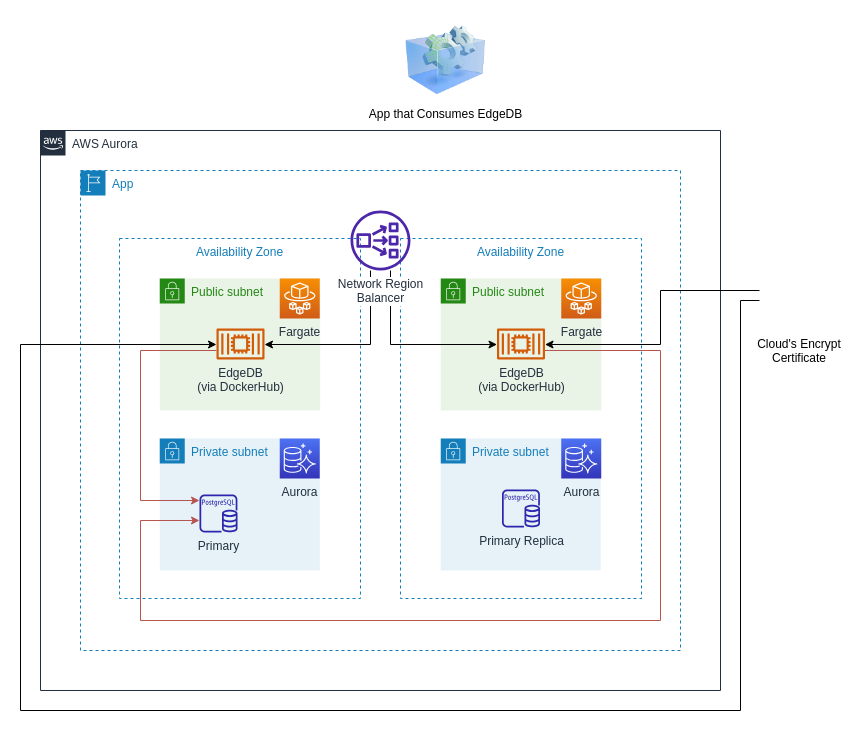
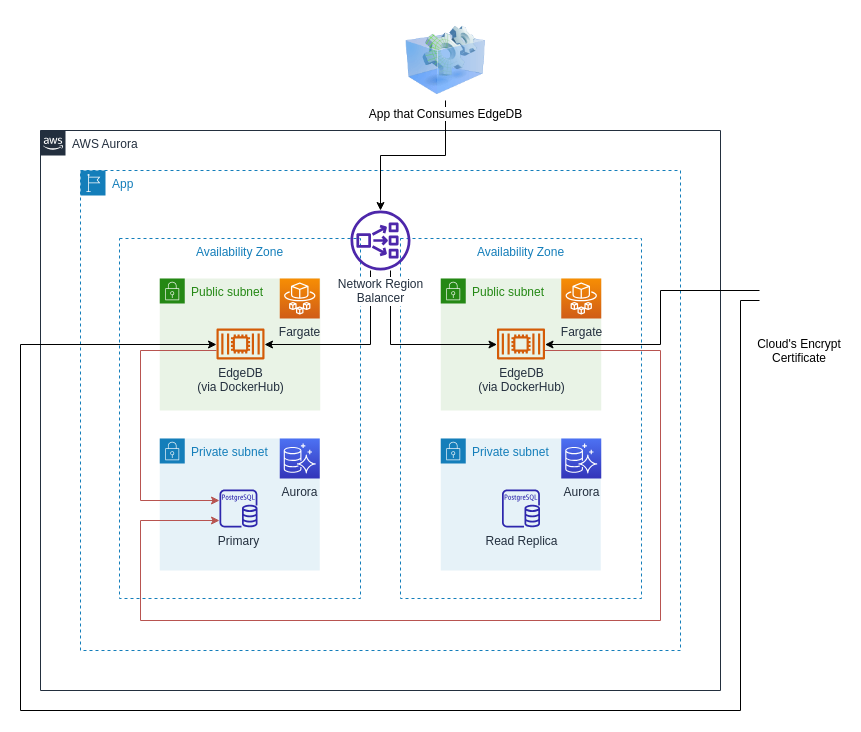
none -> (408, 156)
(219, 514) -> (239, 509)
(522, 542) -> (522, 542)
